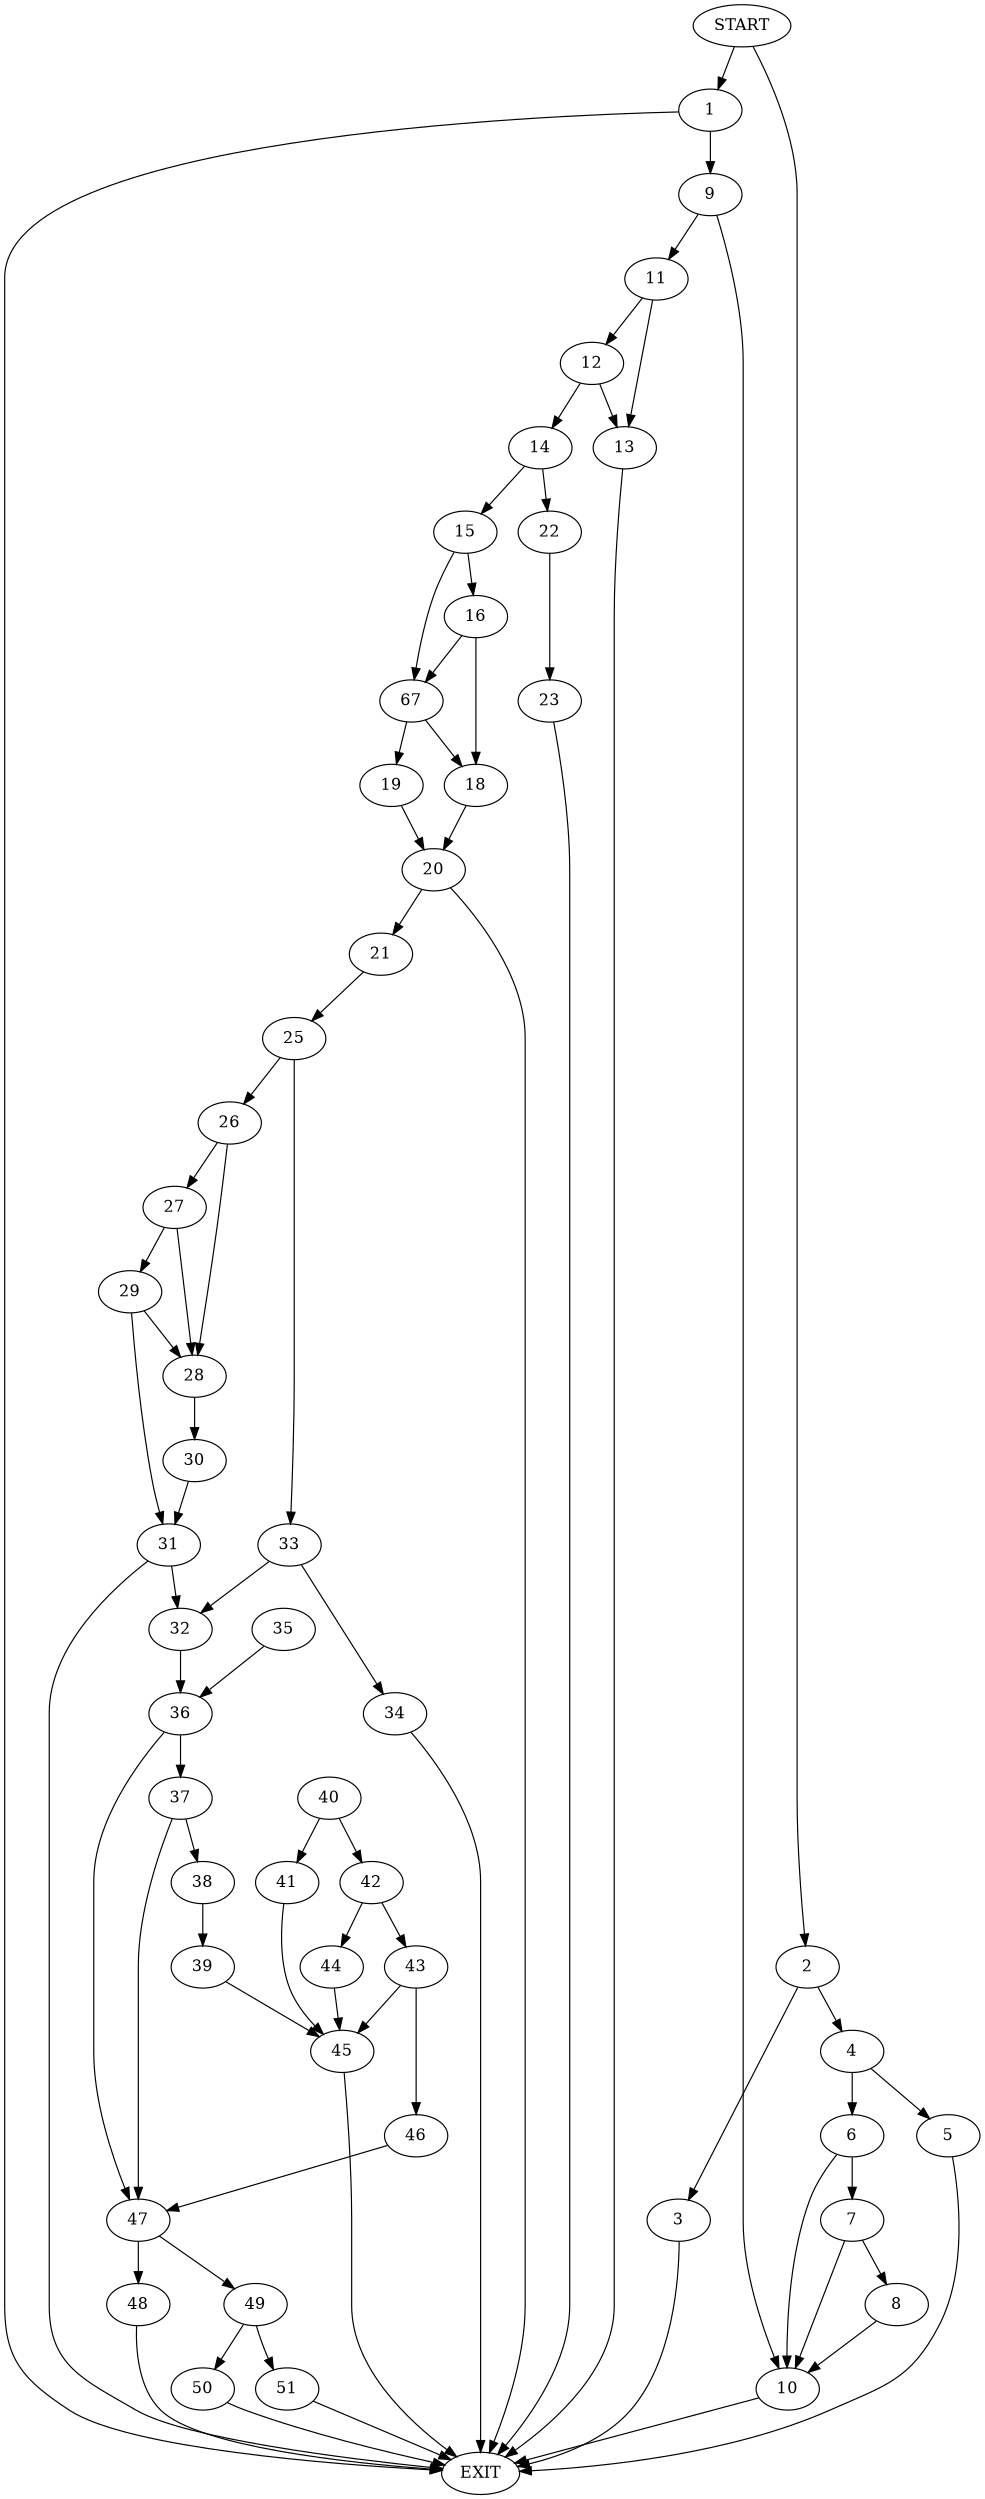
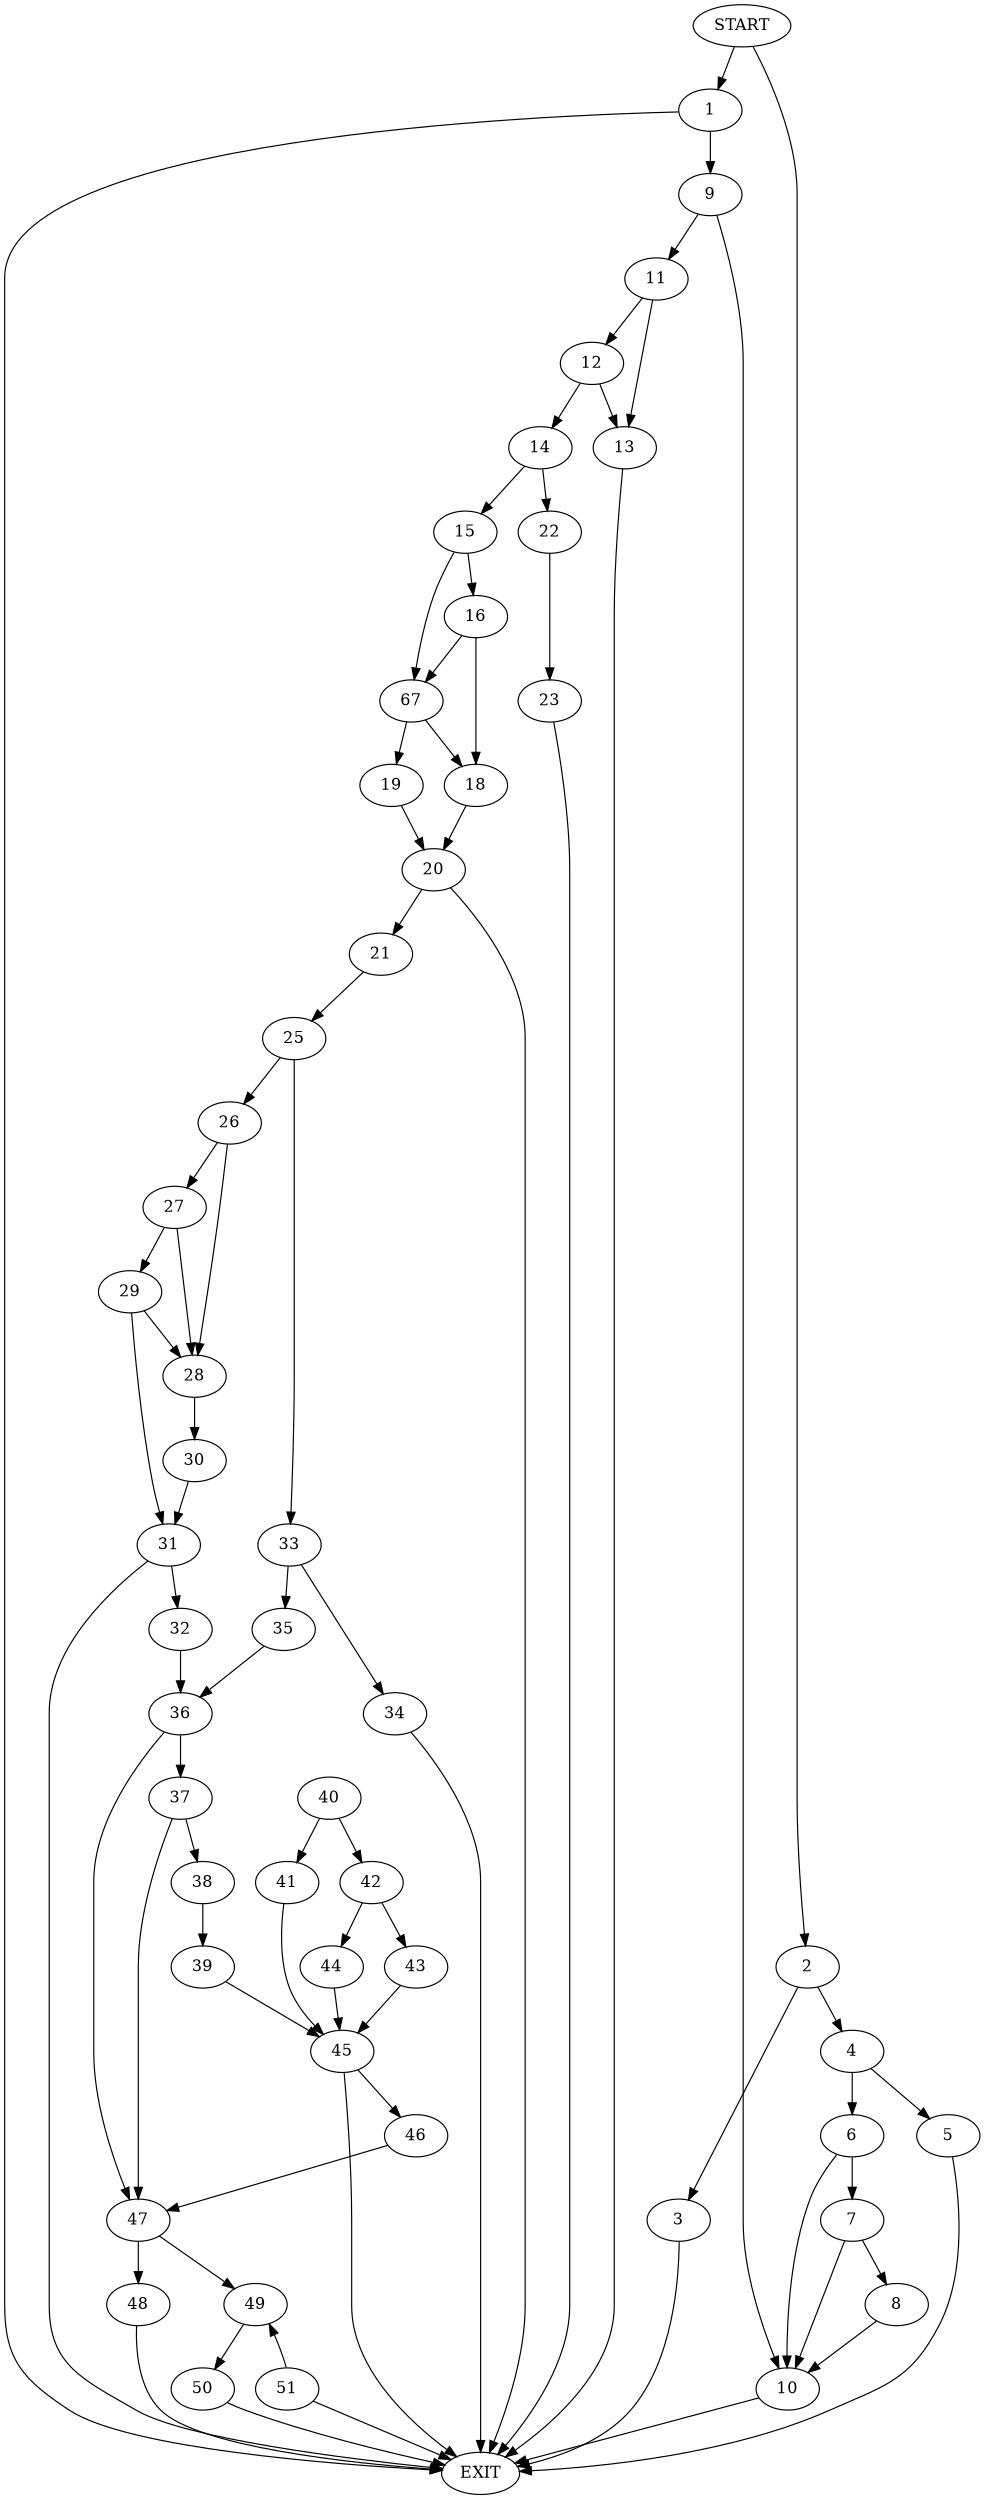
(240, 1584) -> (287, 1581)
(416, 2045) -> (375, 2089)
(262, 2343) -> (281, 2351)
